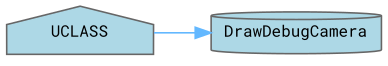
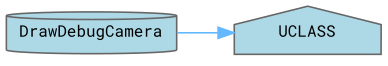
(174, 33) -> (197, 33)
